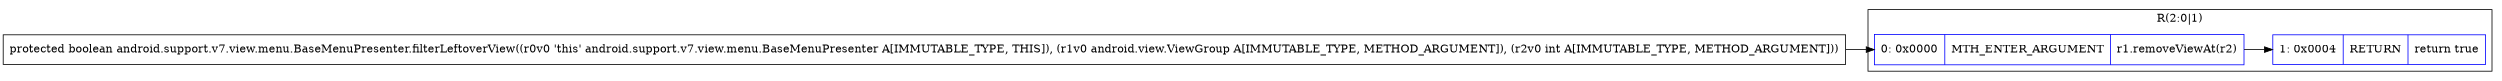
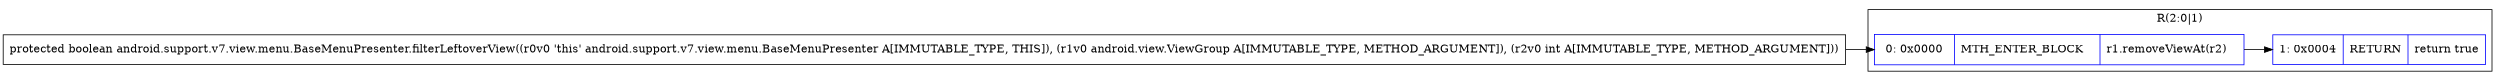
(2028, 49) -> (2022, 49)
